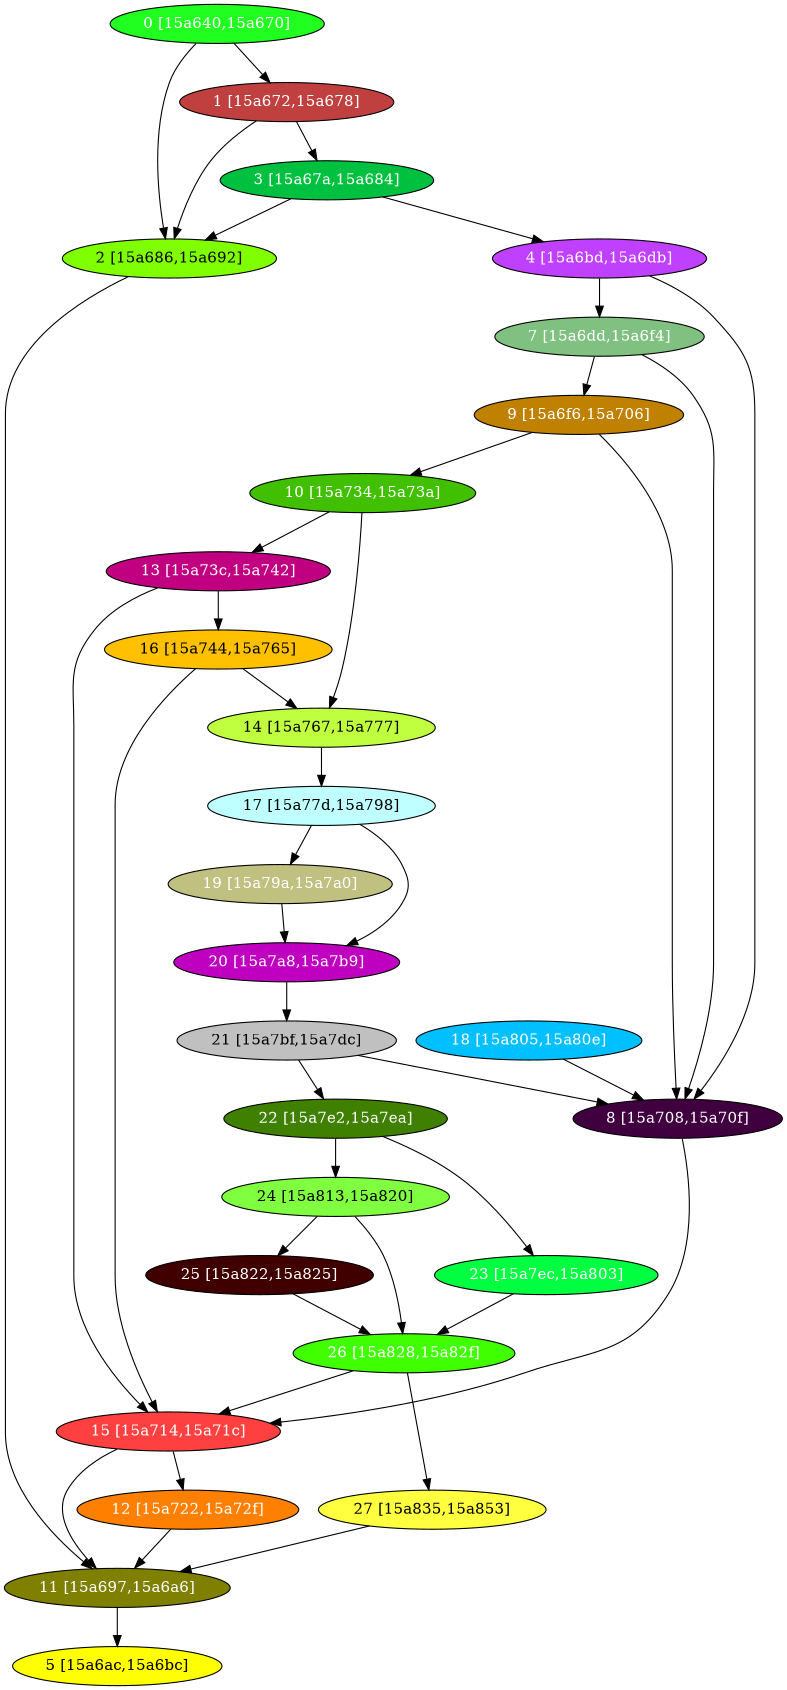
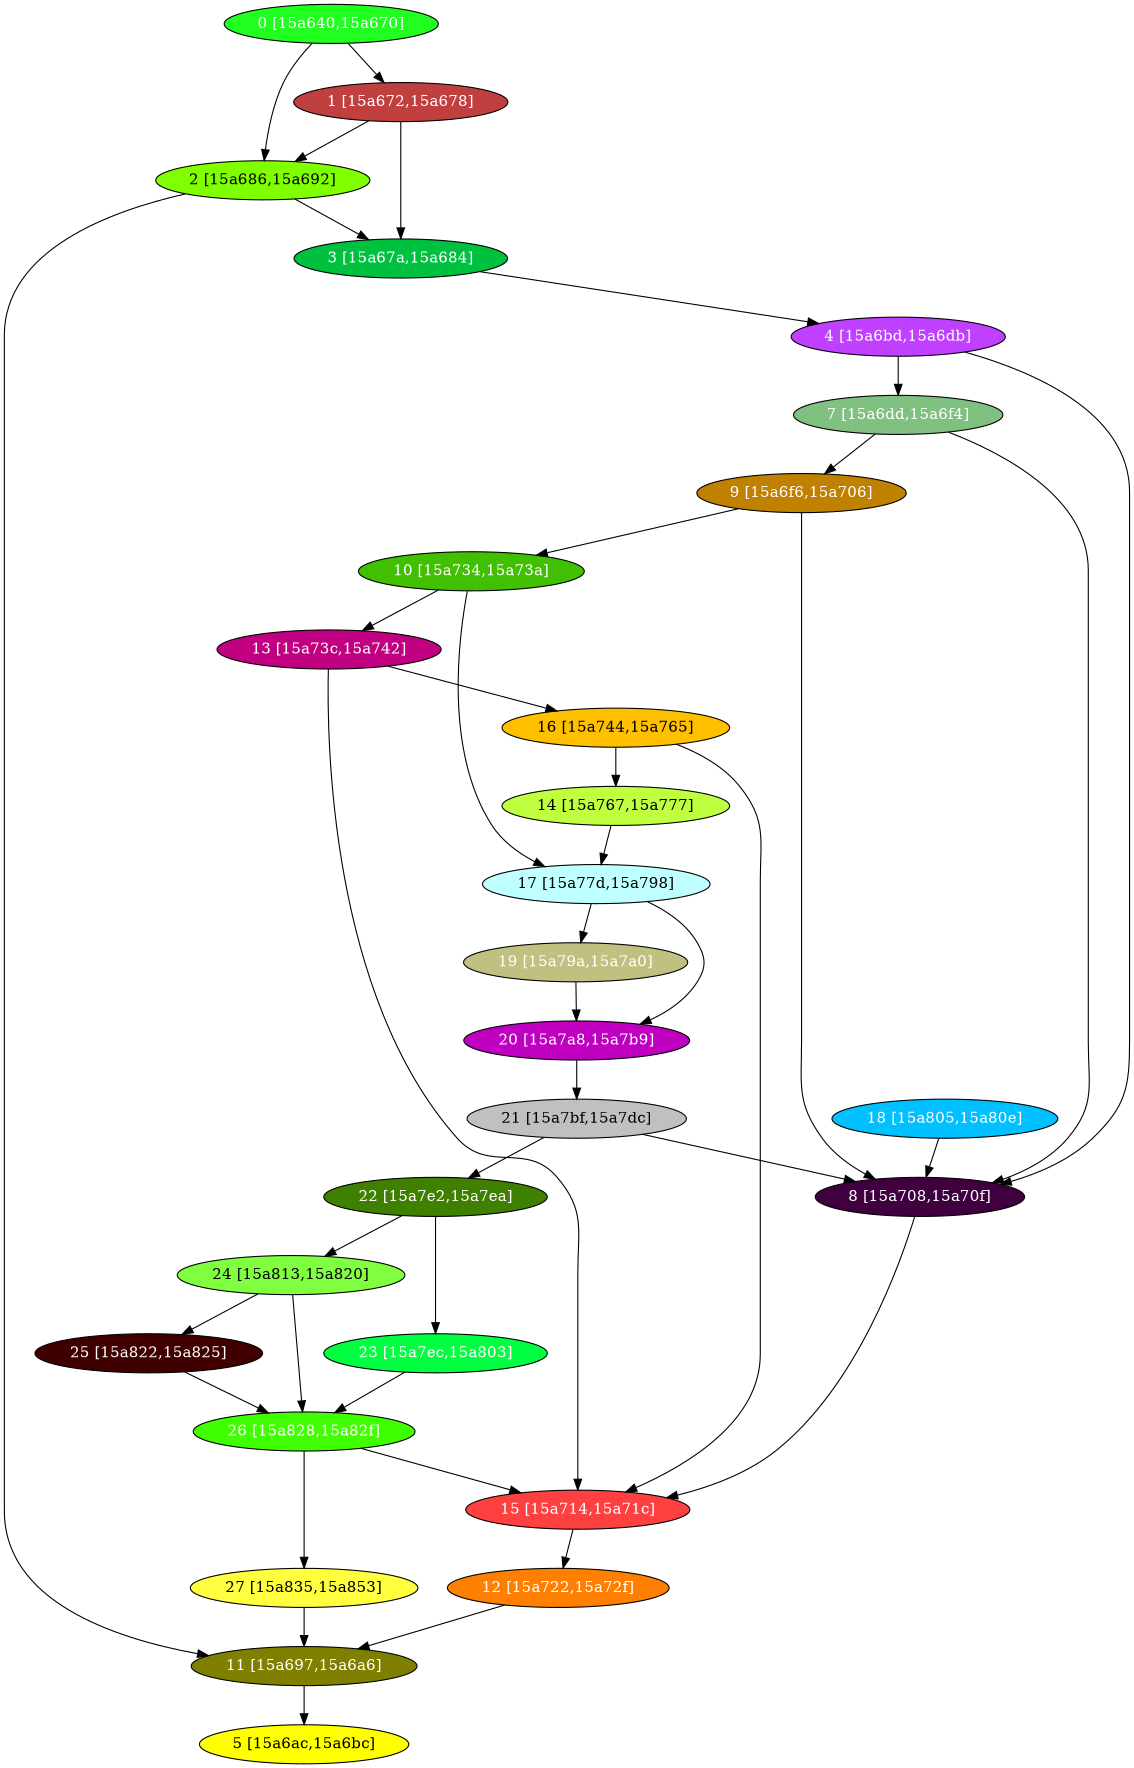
(253, 217) -> (327, 217)
(353, 606) -> (462, 739)
(65, 1496) -> none
